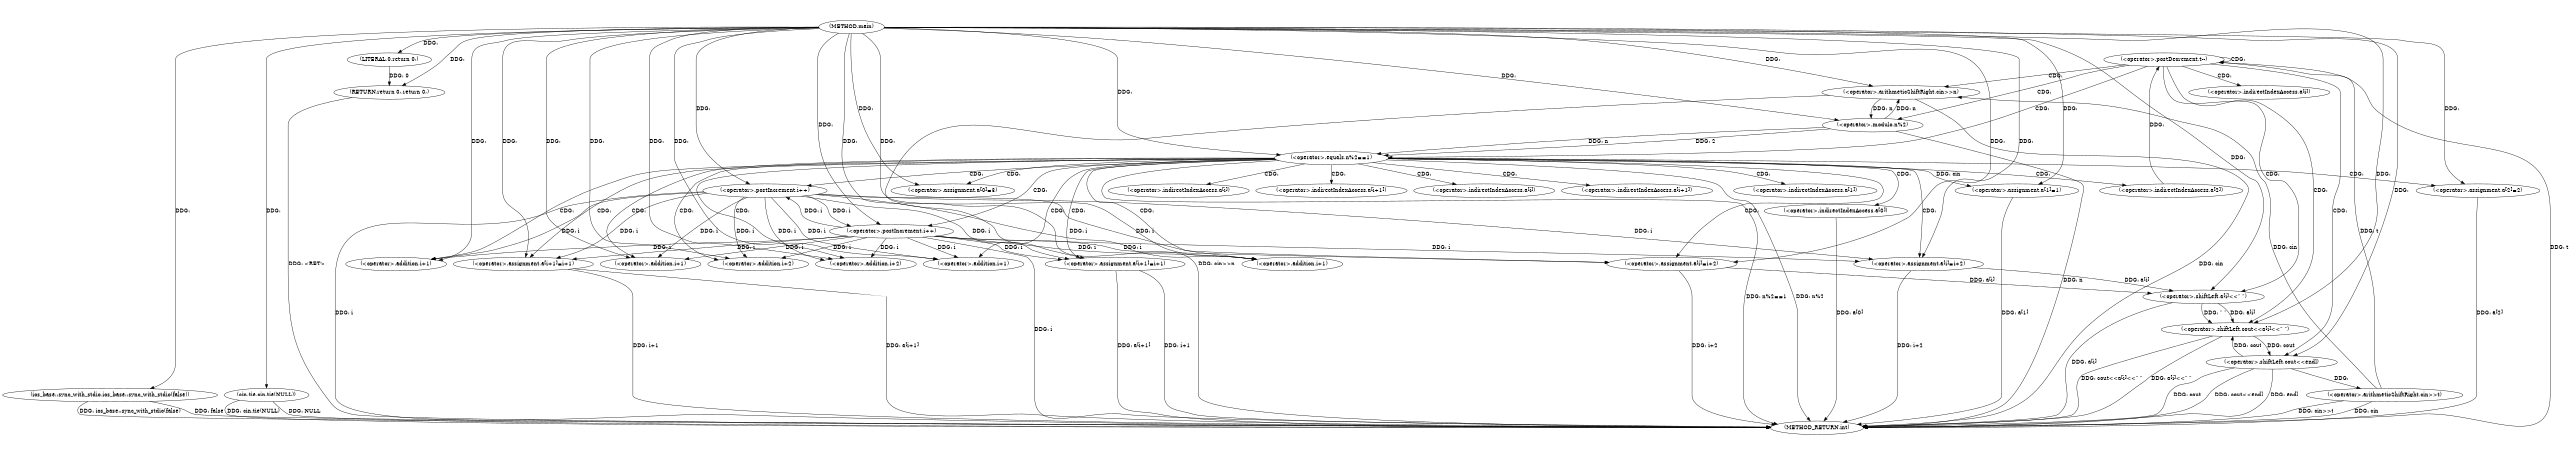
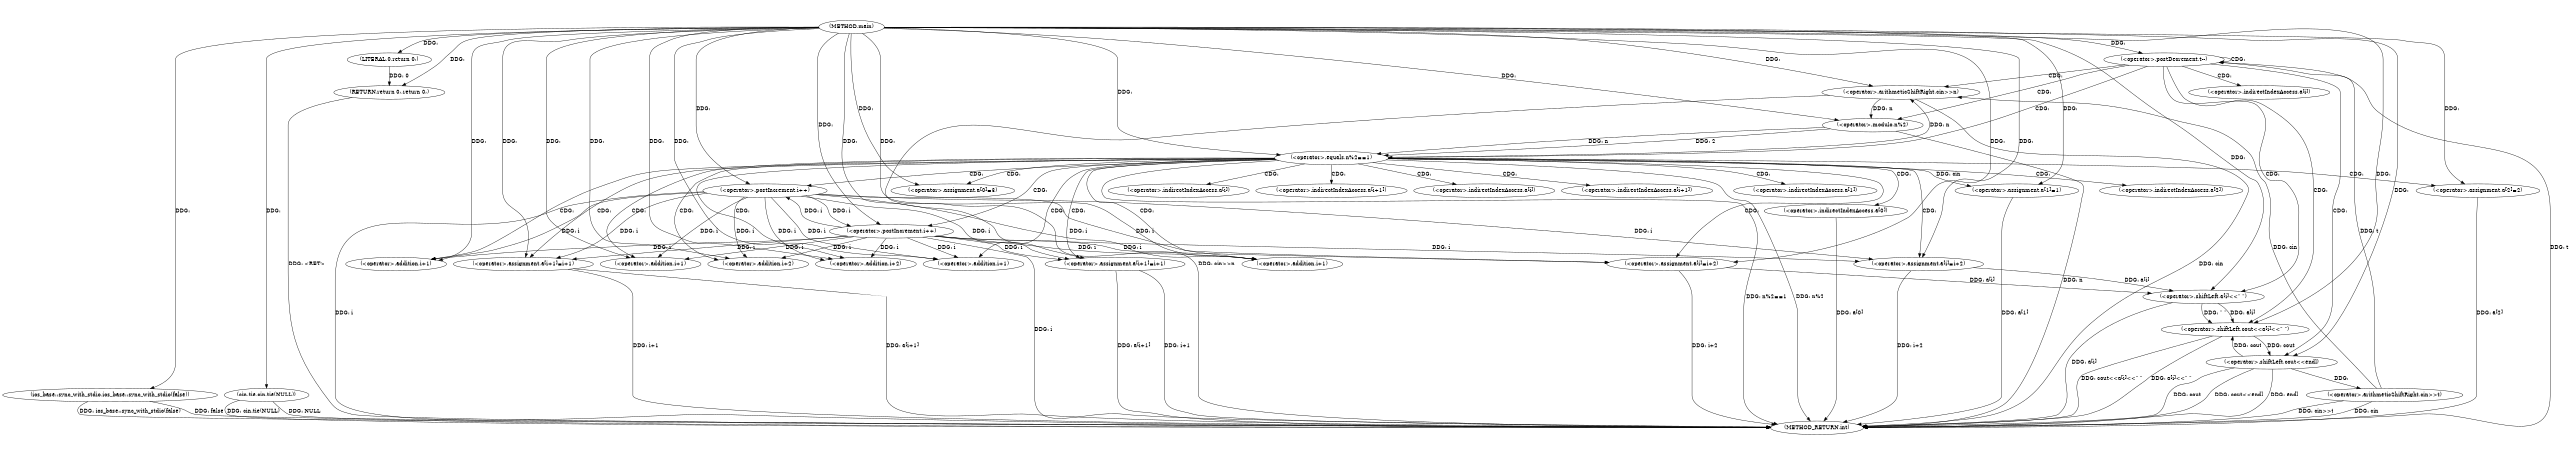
(1893, 112) -> (1806, 147)
(2150, 128) -> (1512, 29)
